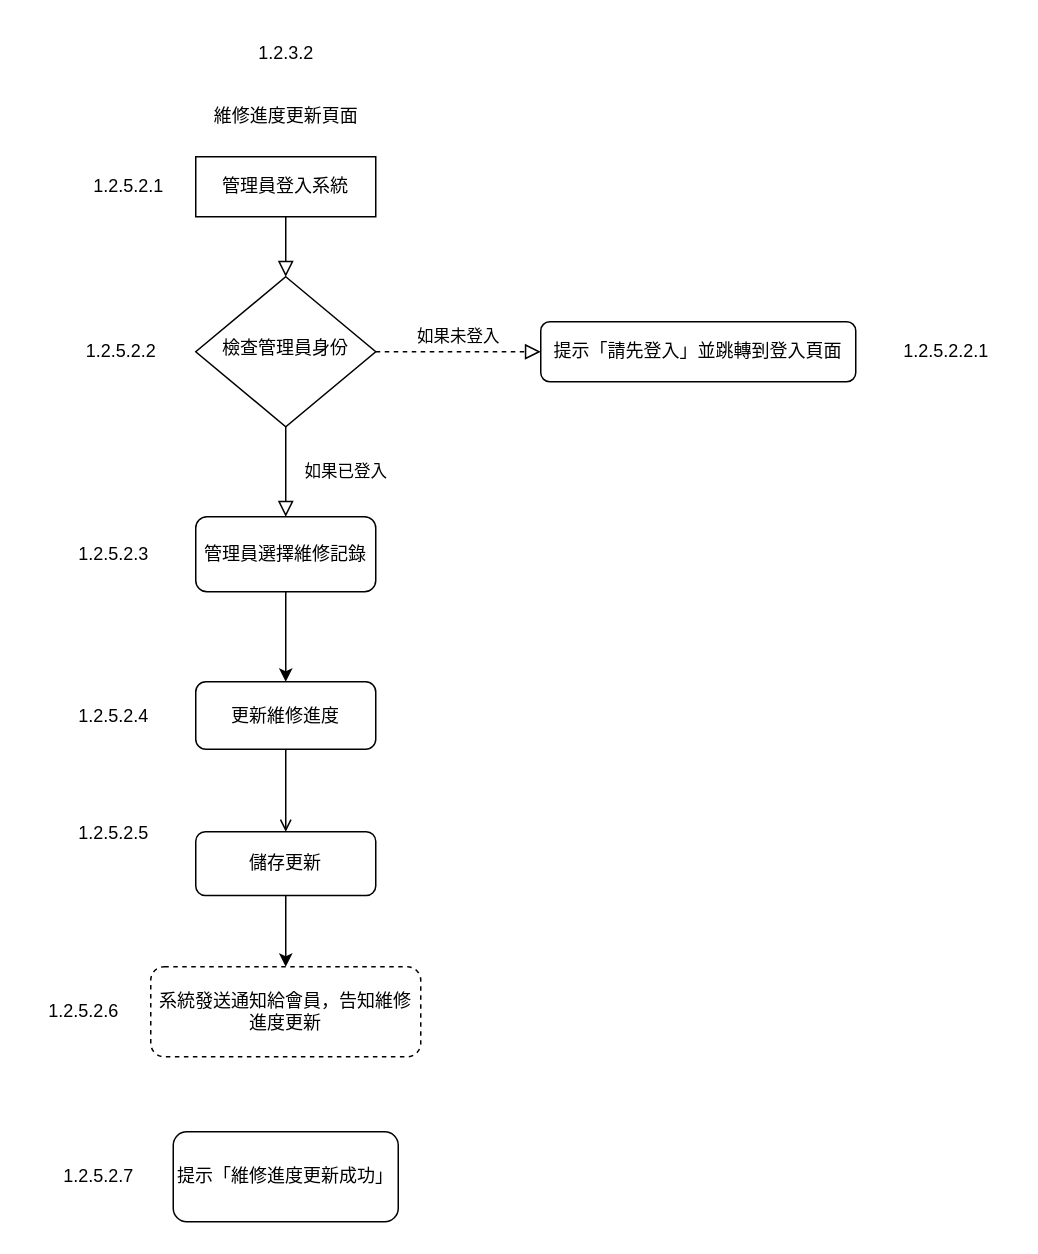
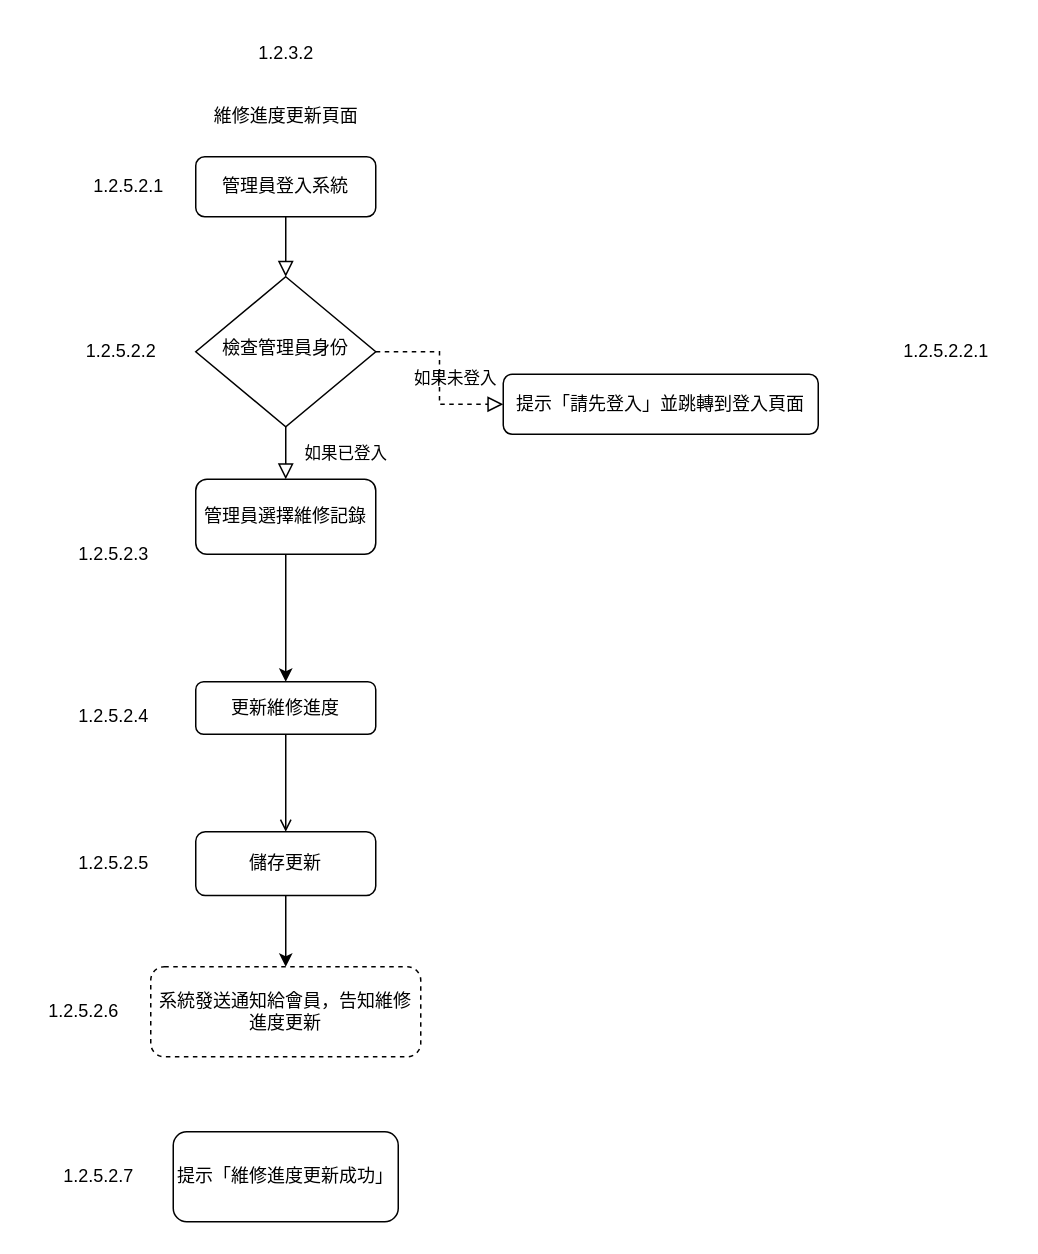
(286, 187) -> (286, 187)
(698, 352) -> (661, 404)
(286, 554) -> (286, 517)
(286, 716) -> (286, 708)
(113, 834) -> (113, 864)
